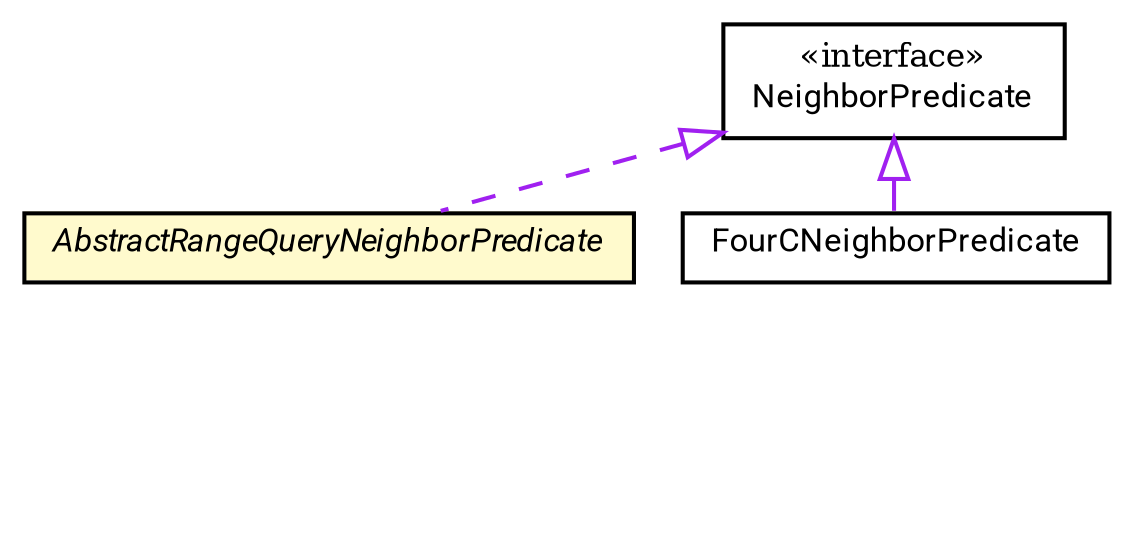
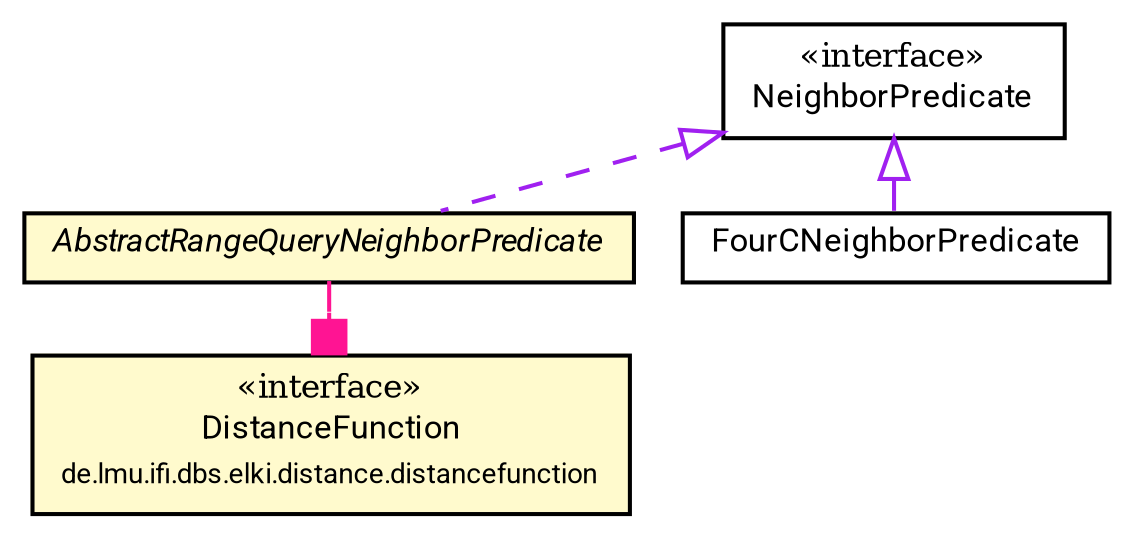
none -> (329, 433)
